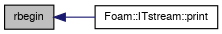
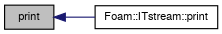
(29, 17) -> (29, 17)
